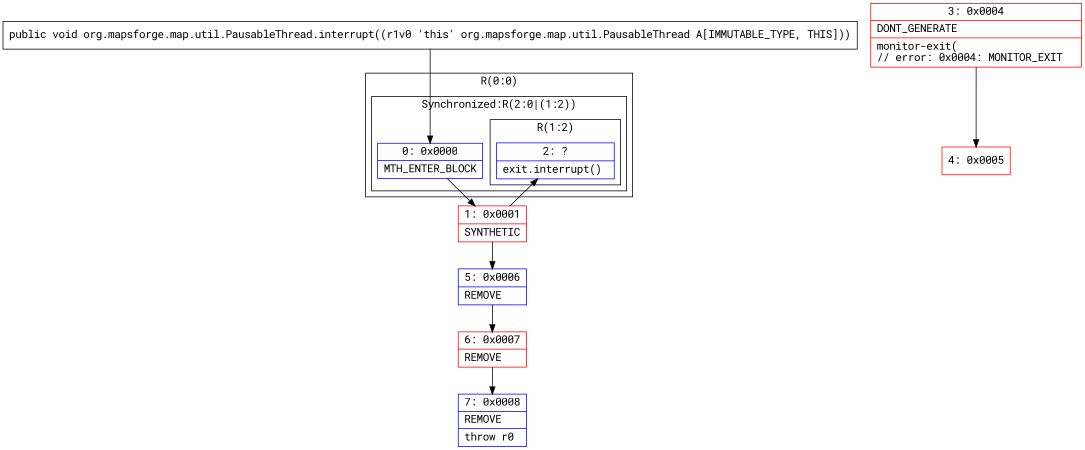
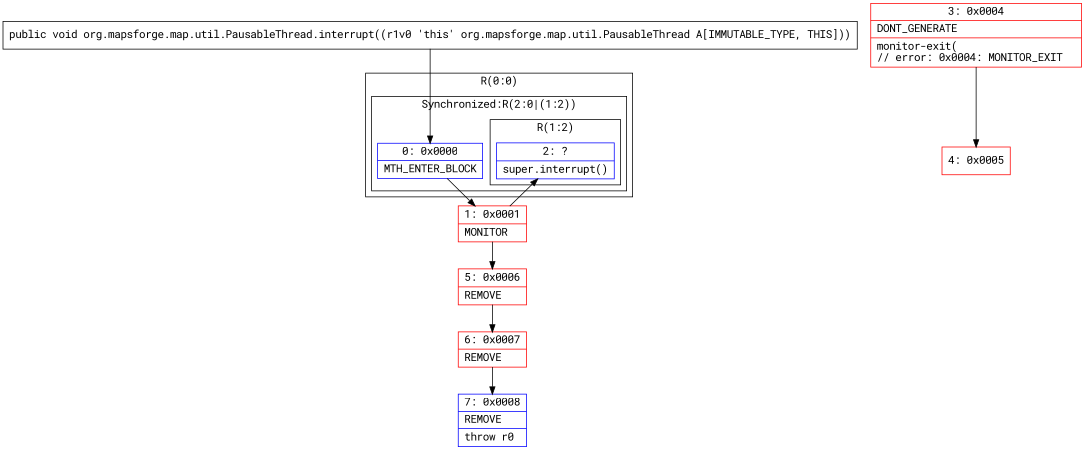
(552, 170) -> (555, 170)
(492, 232) -> (486, 232)
(492, 287) -> (492, 287)
